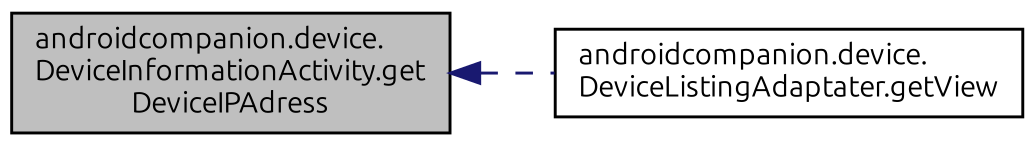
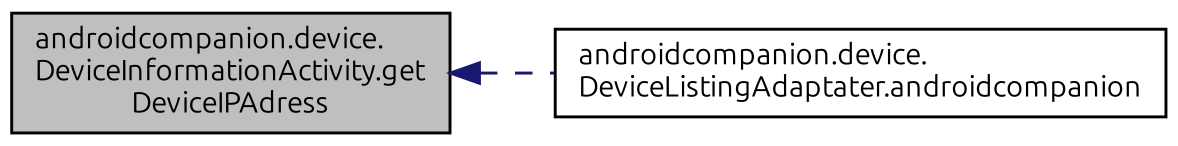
(789, 73) -> (861, 73)
